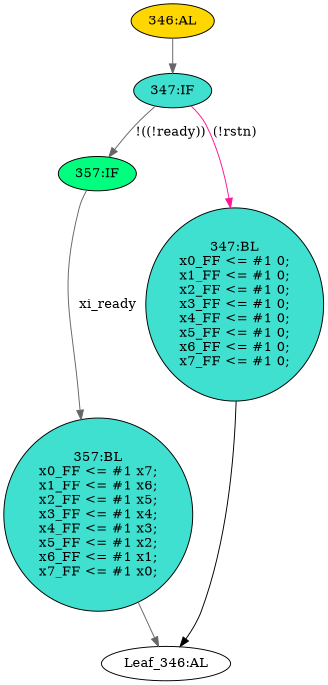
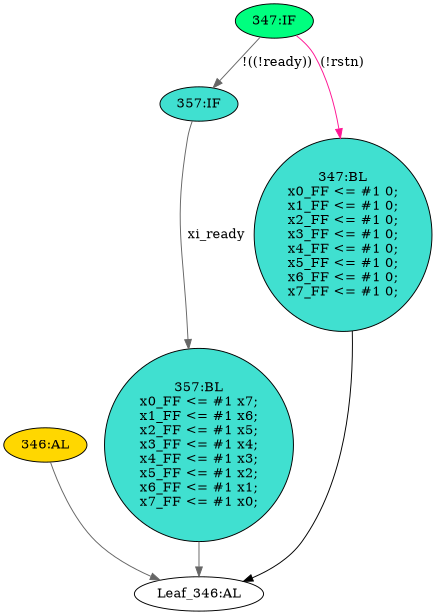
(173, 51) -> (87, 532)
(173, 91) -> (274, 21)
(97, 174) -> (199, 104)
